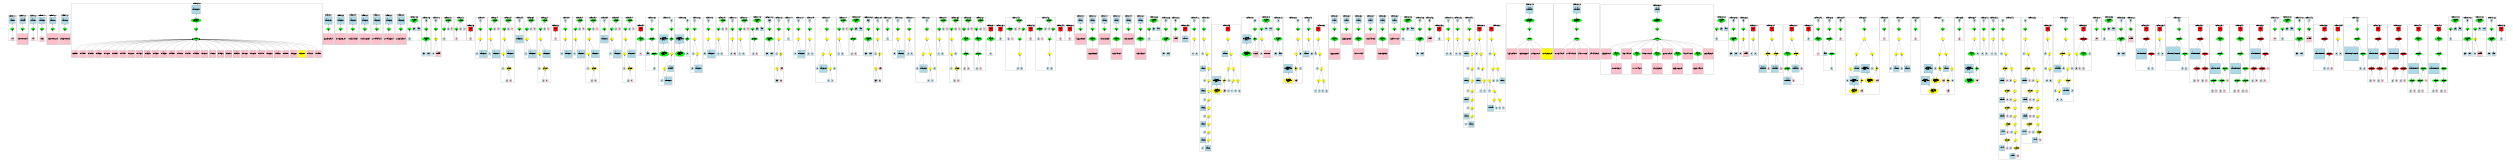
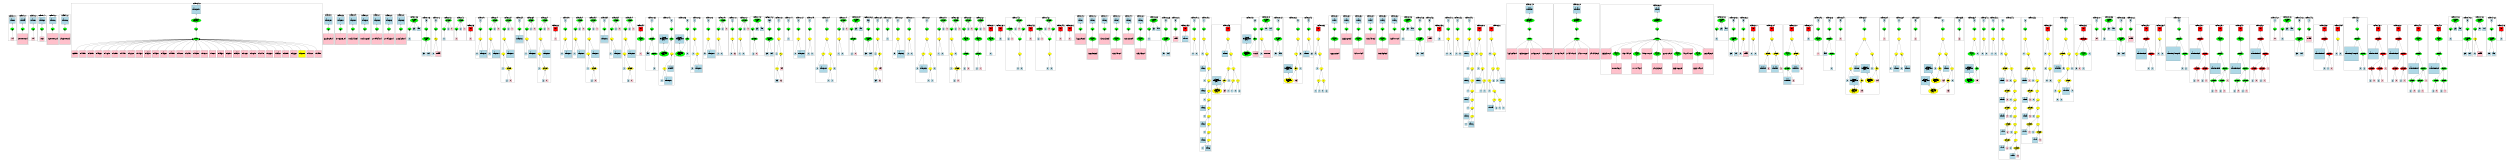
(1547, 54) -> (1547, 54)
